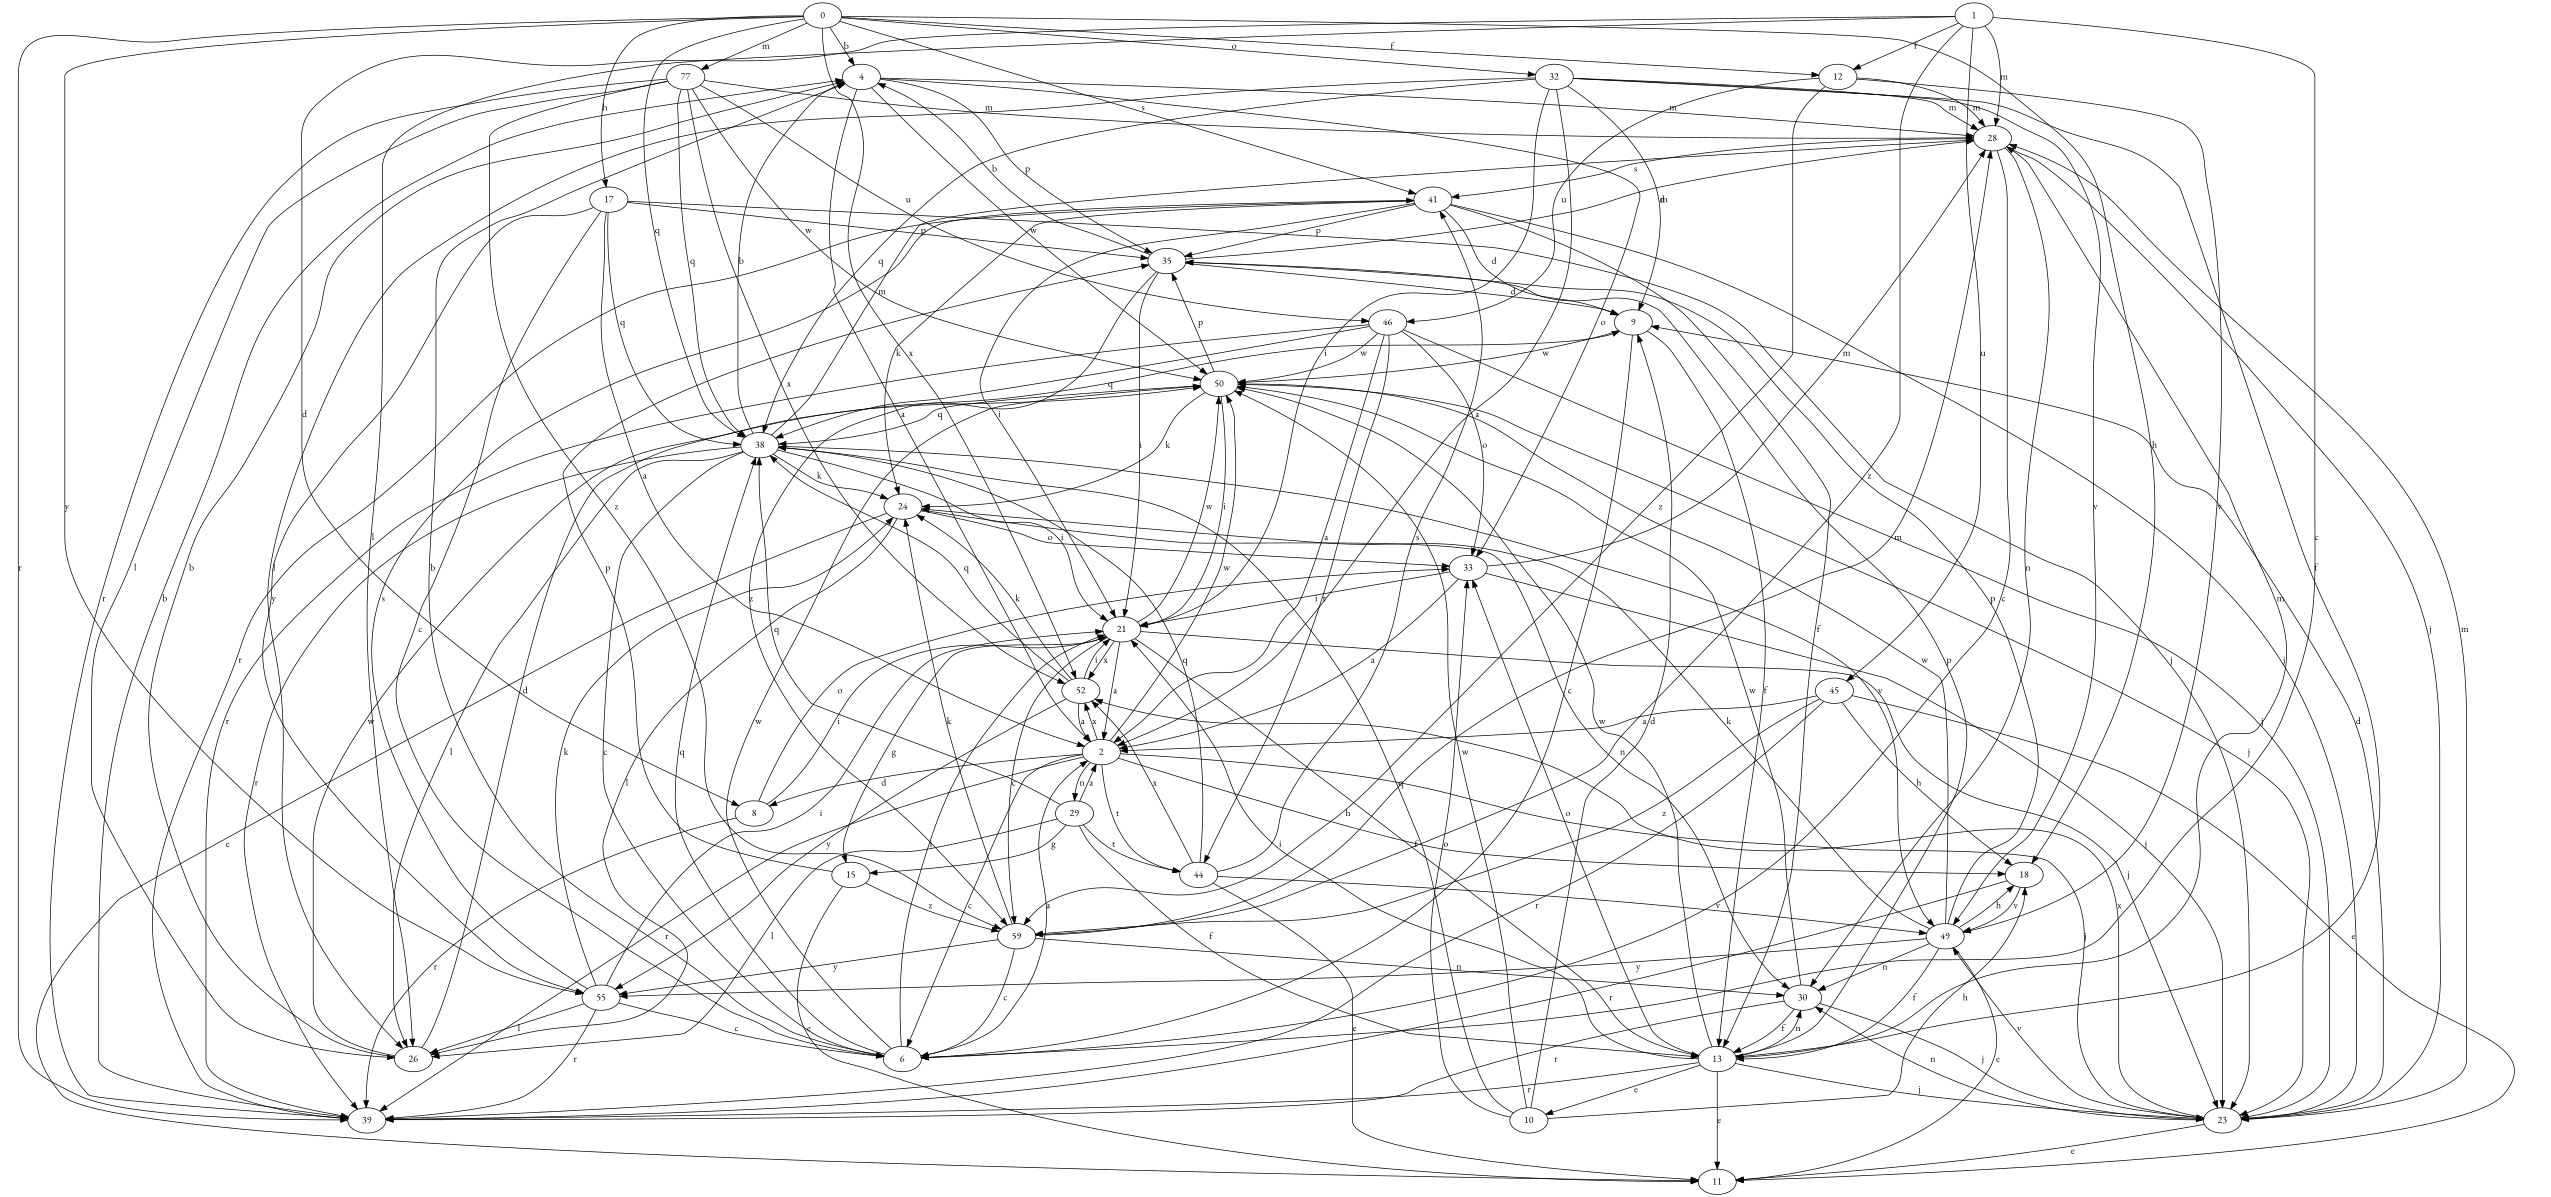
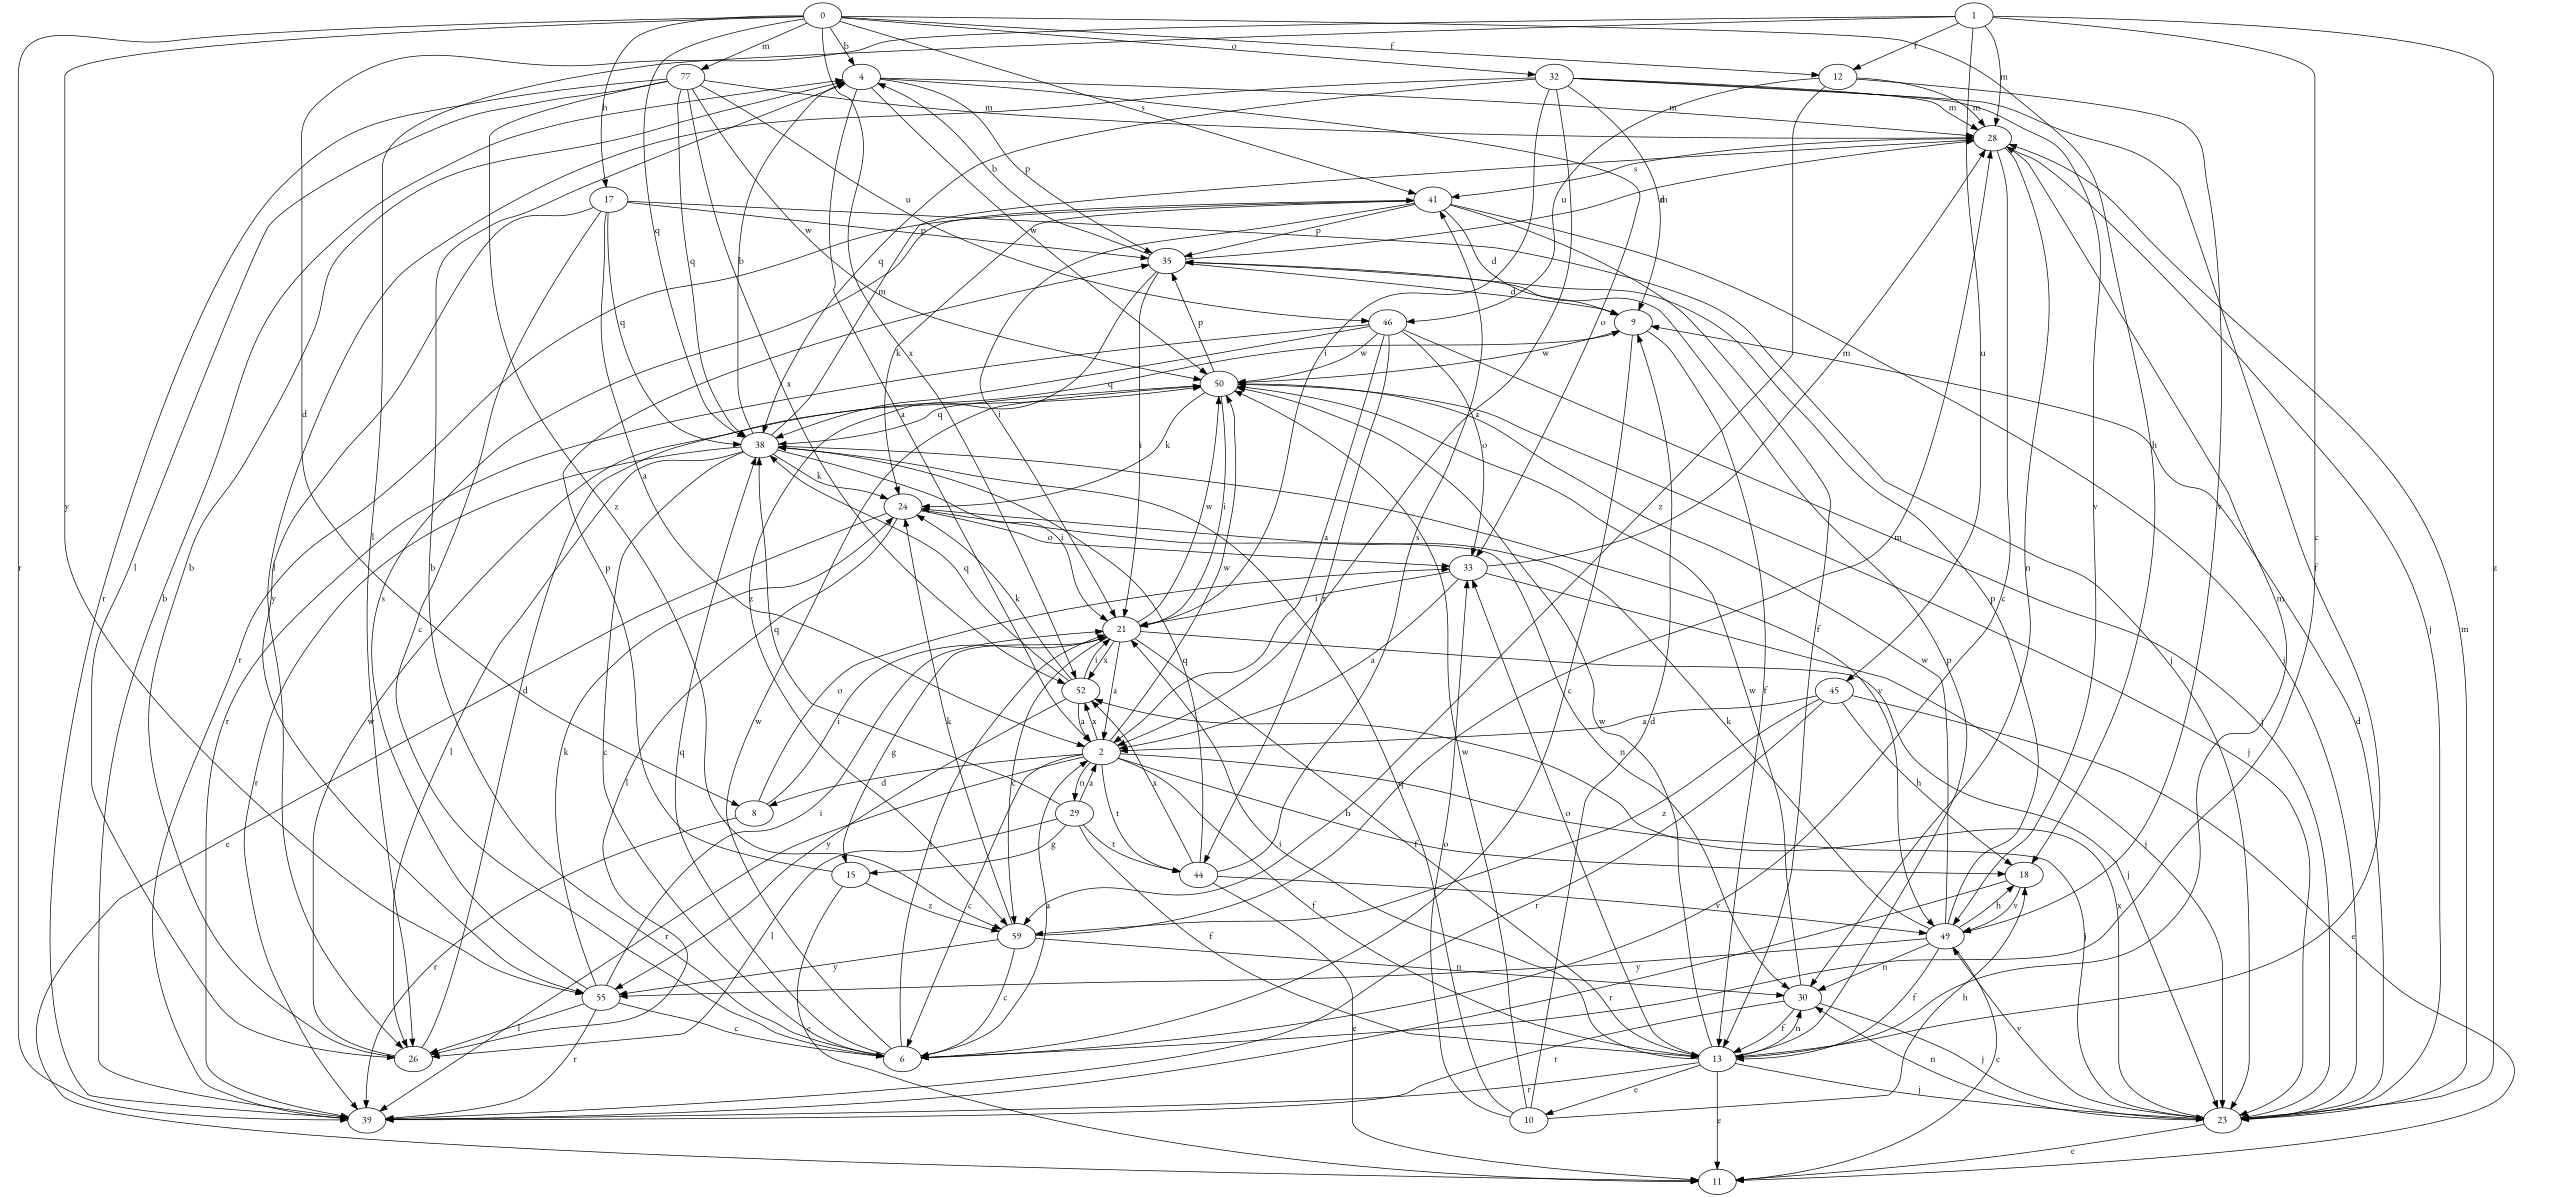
(1695, 660) -> (2493, 444)
none -> (1380, 955)
